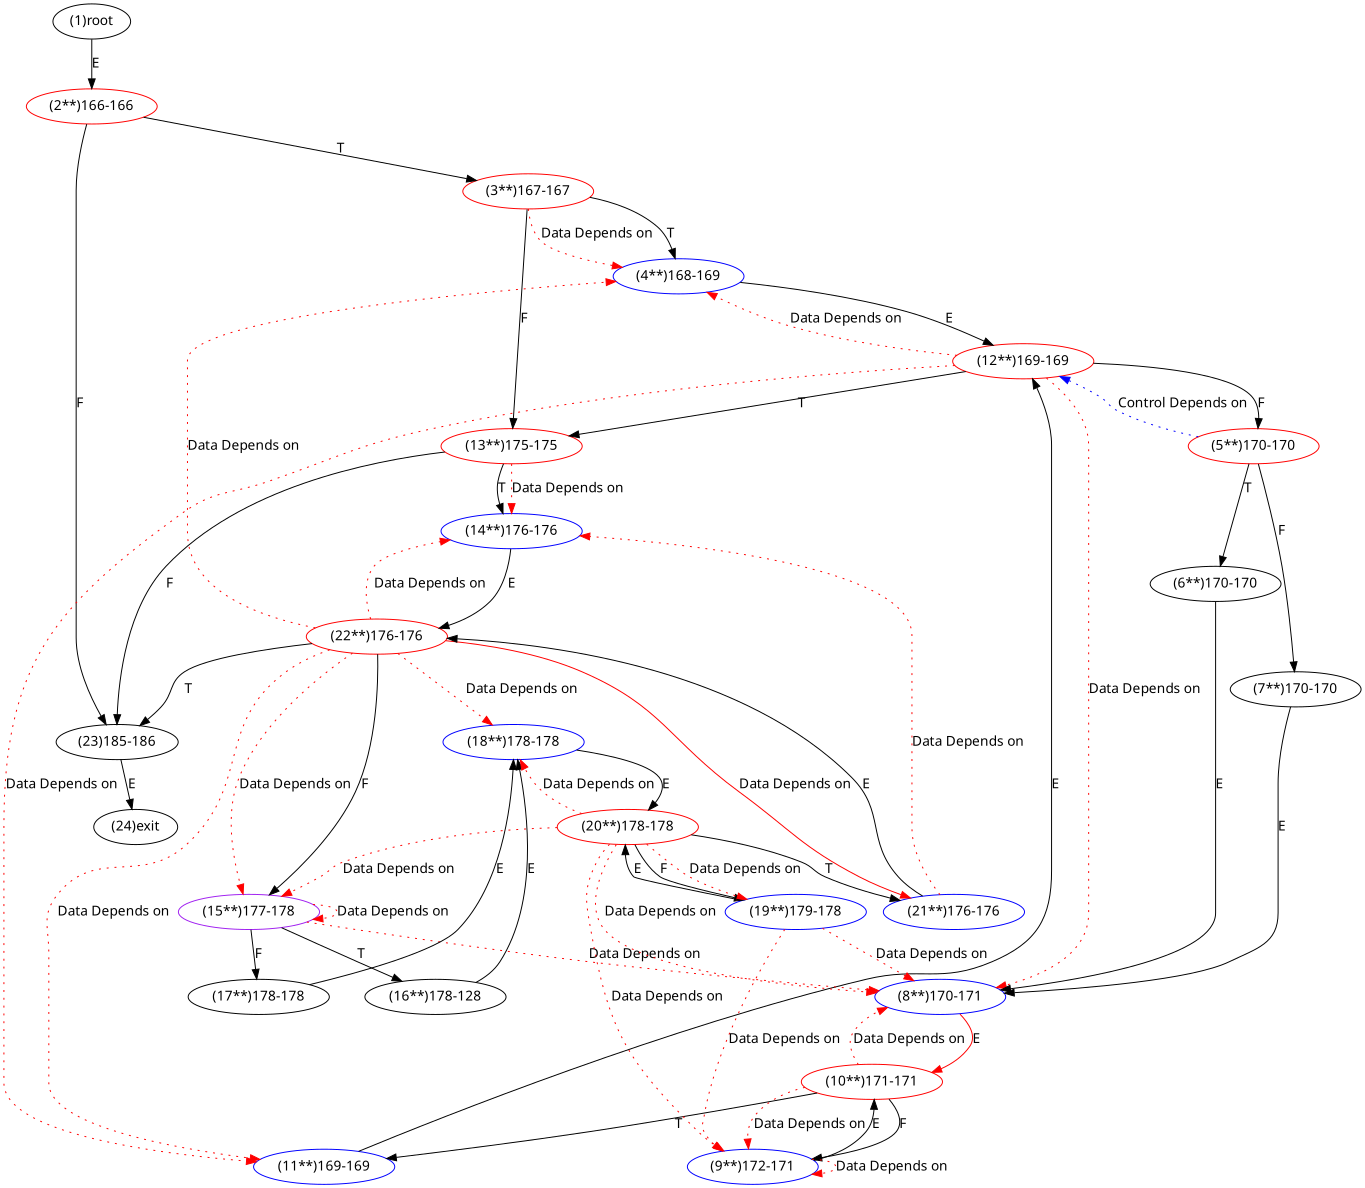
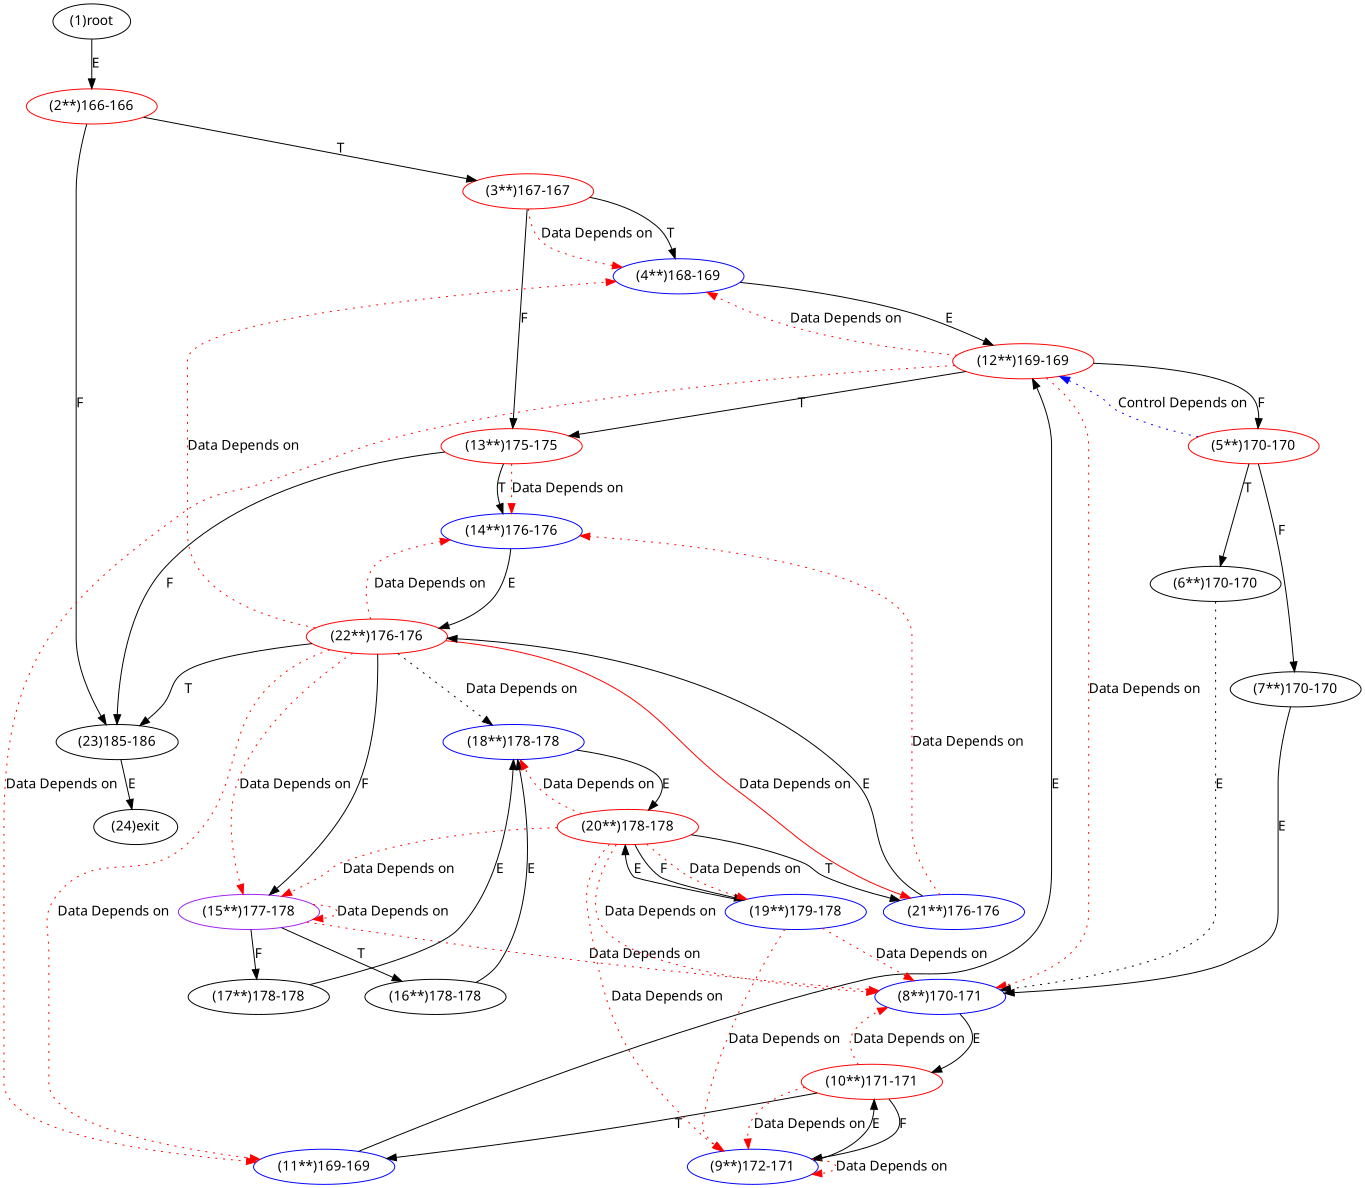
(441, 686) -> (441, 686)
(1216, 871) -> (1216, 871)
(435, 997) -> (435, 997)
(970, 1047) -> (970, 1047)
